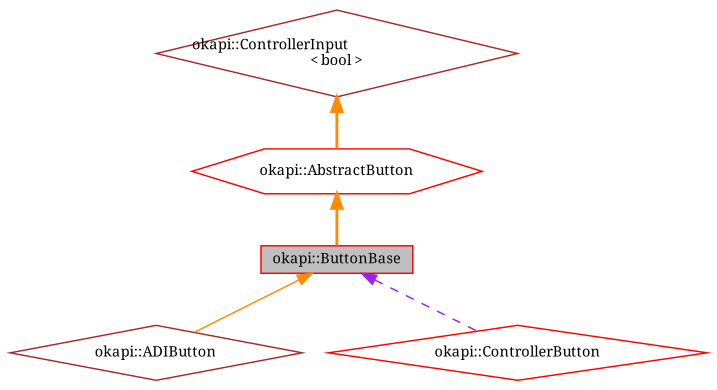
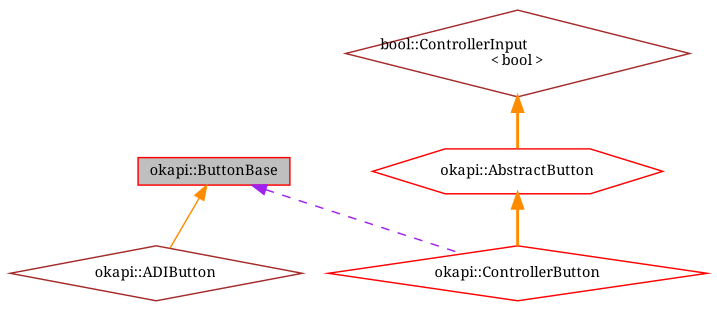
(337, 53) -> (518, 53)
(337, 227) -> (518, 227)
